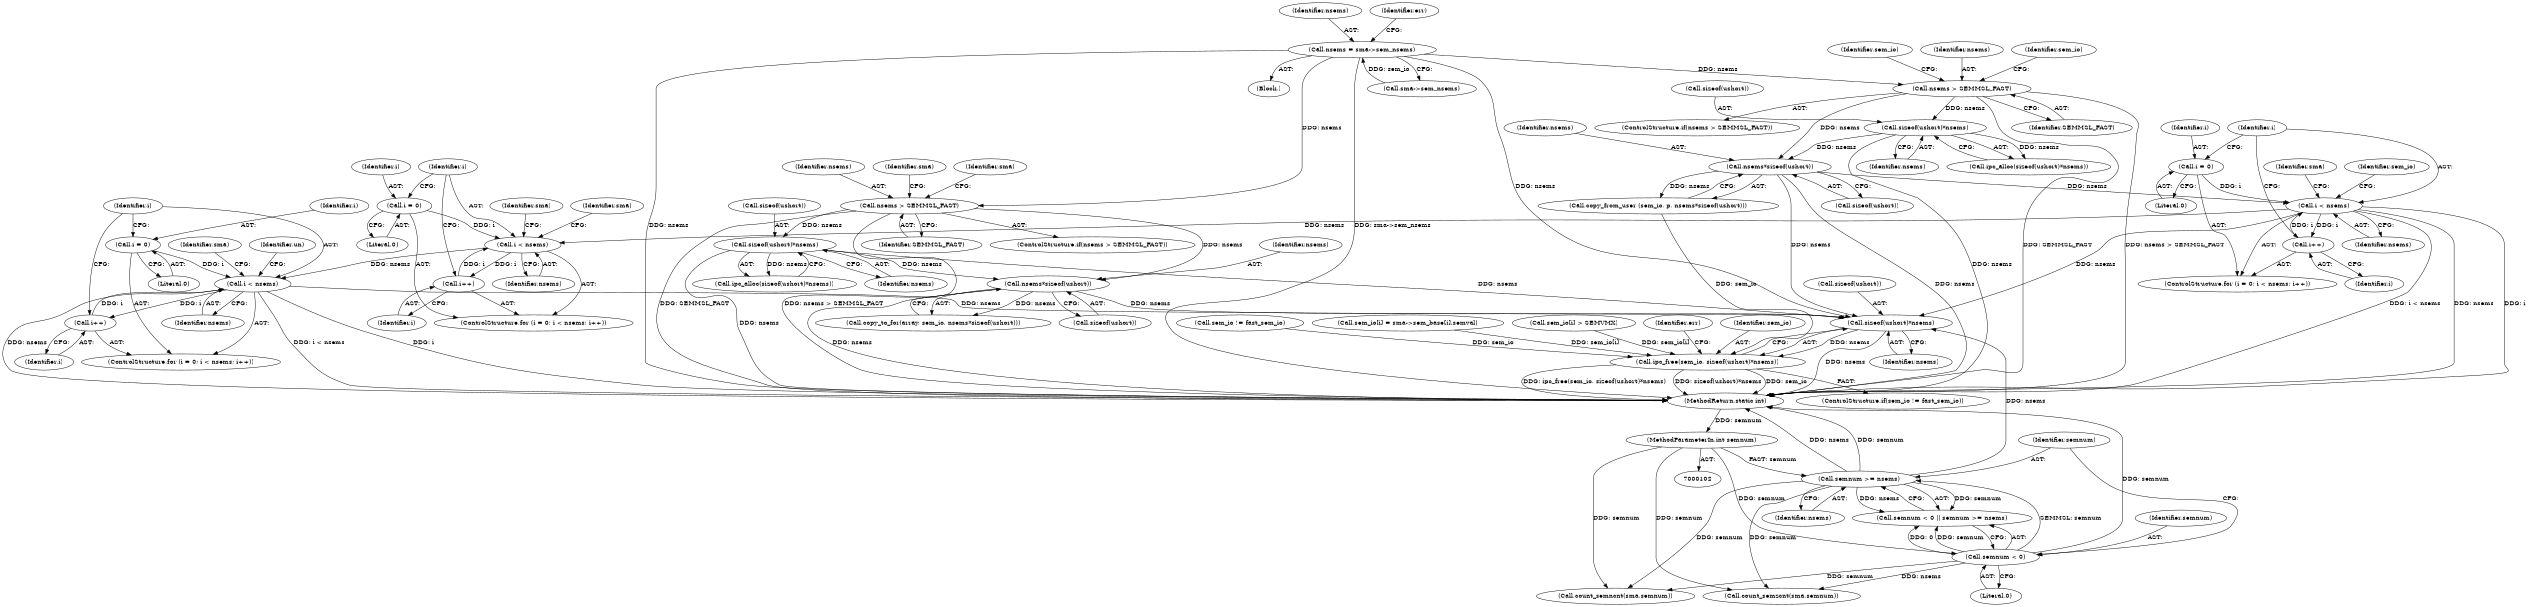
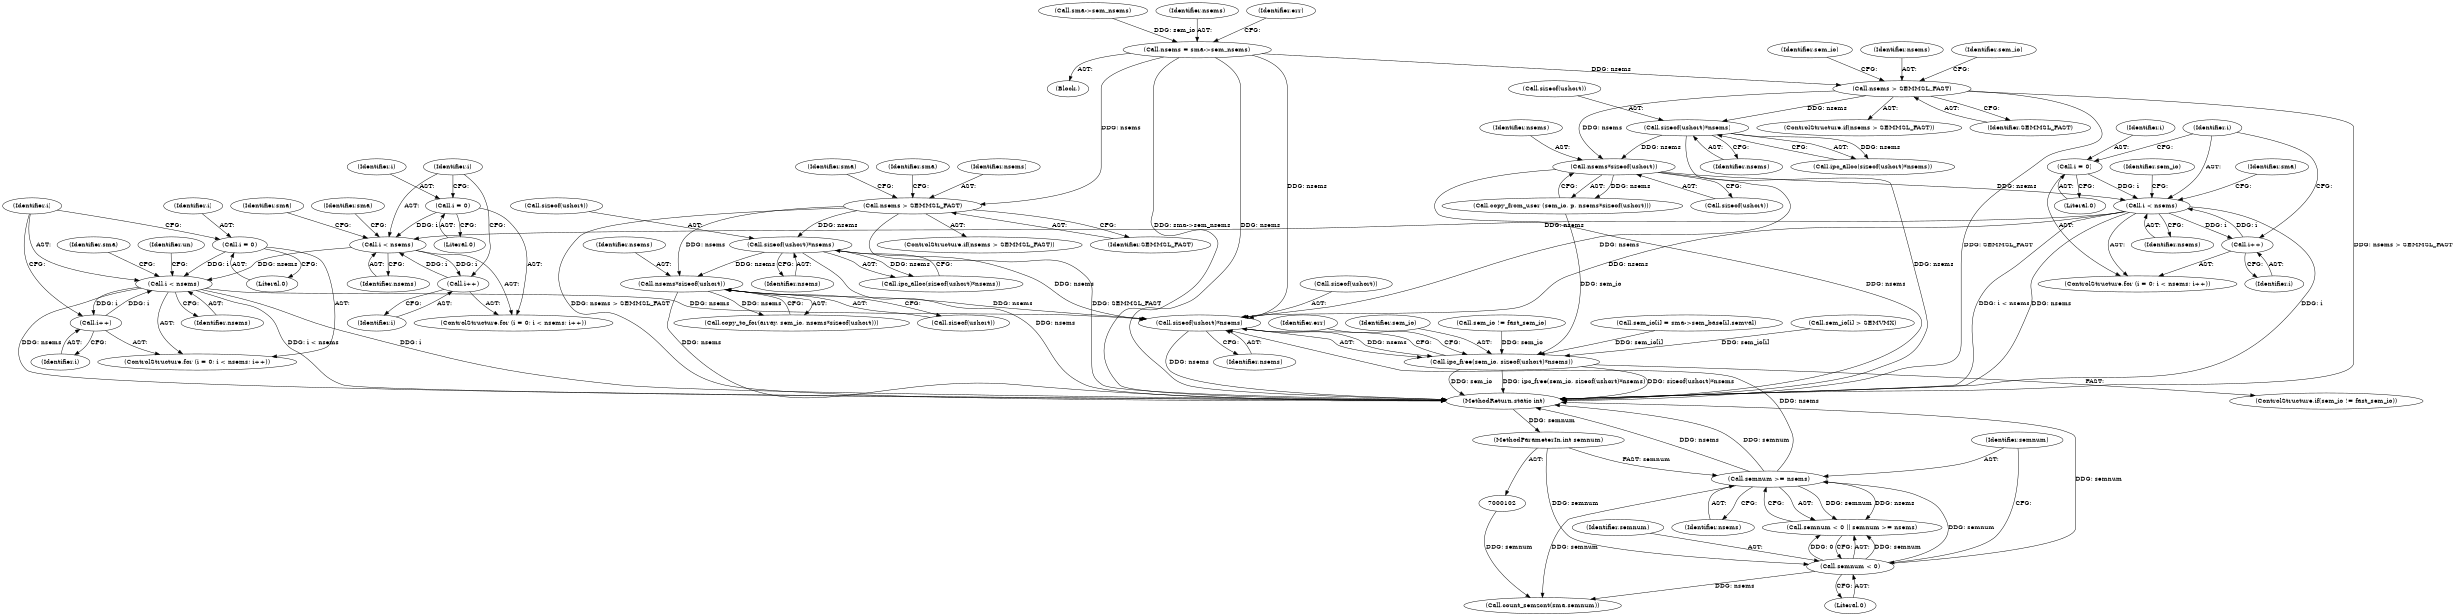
(1410, 64) -> none
(2071, 518) -> (1971, 528)
(1656, 538) -> (1490, 559)
(1616, 596) -> none
